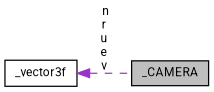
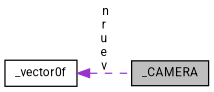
(41, 73) -> (41, 73)
